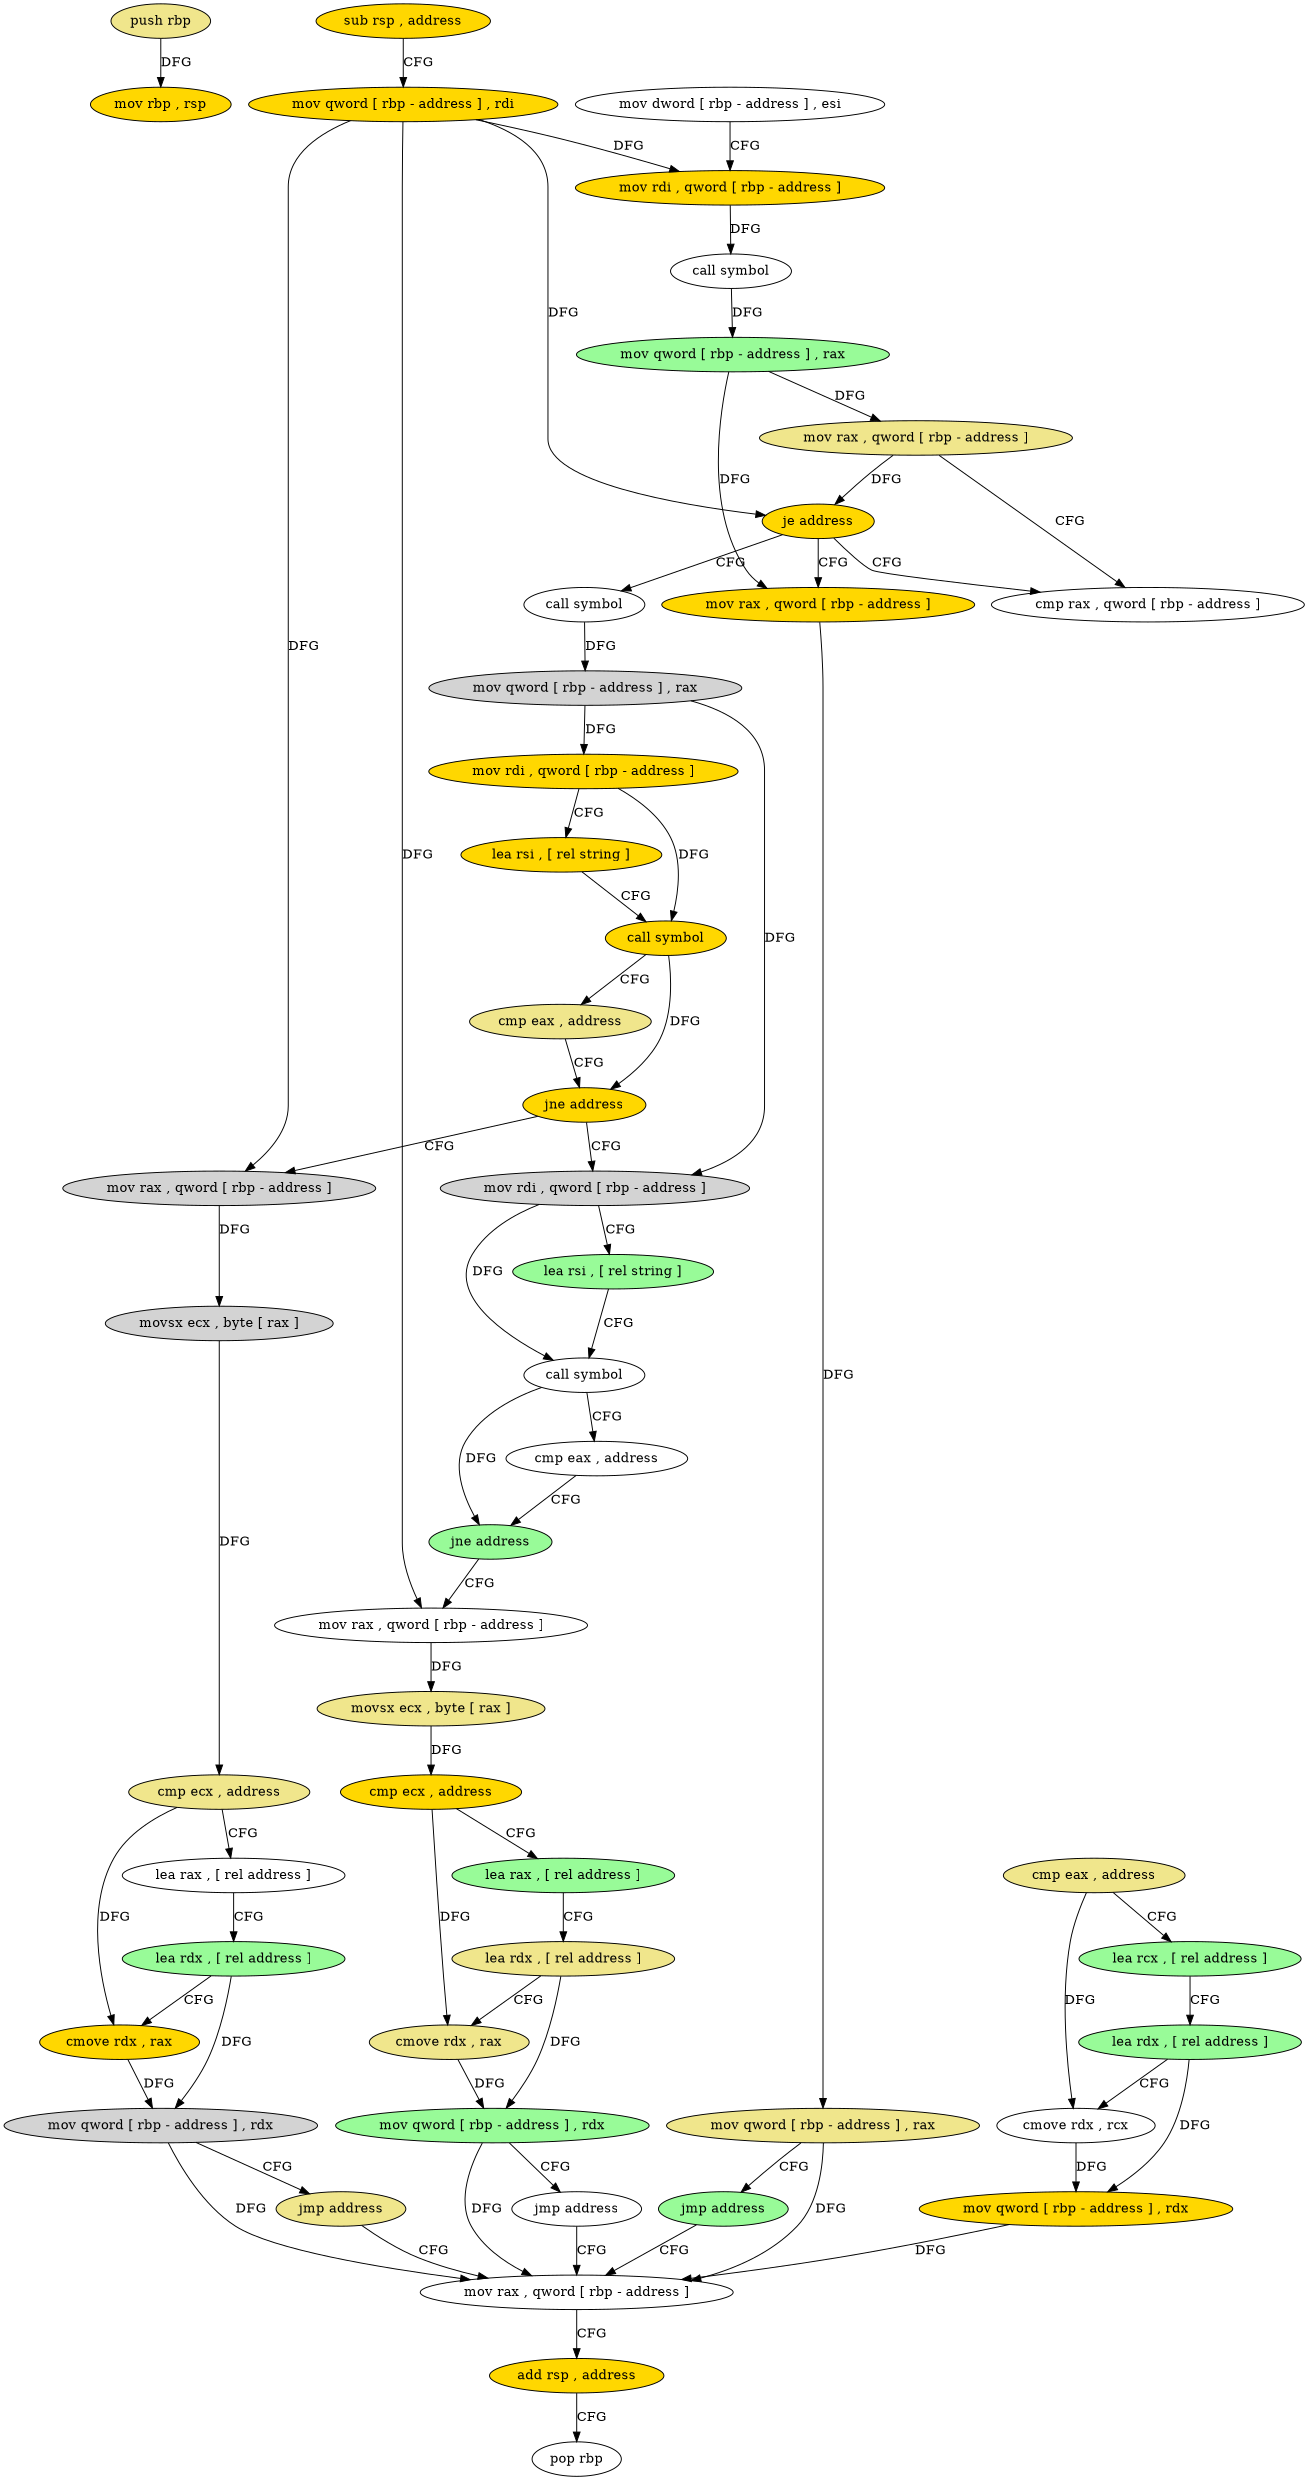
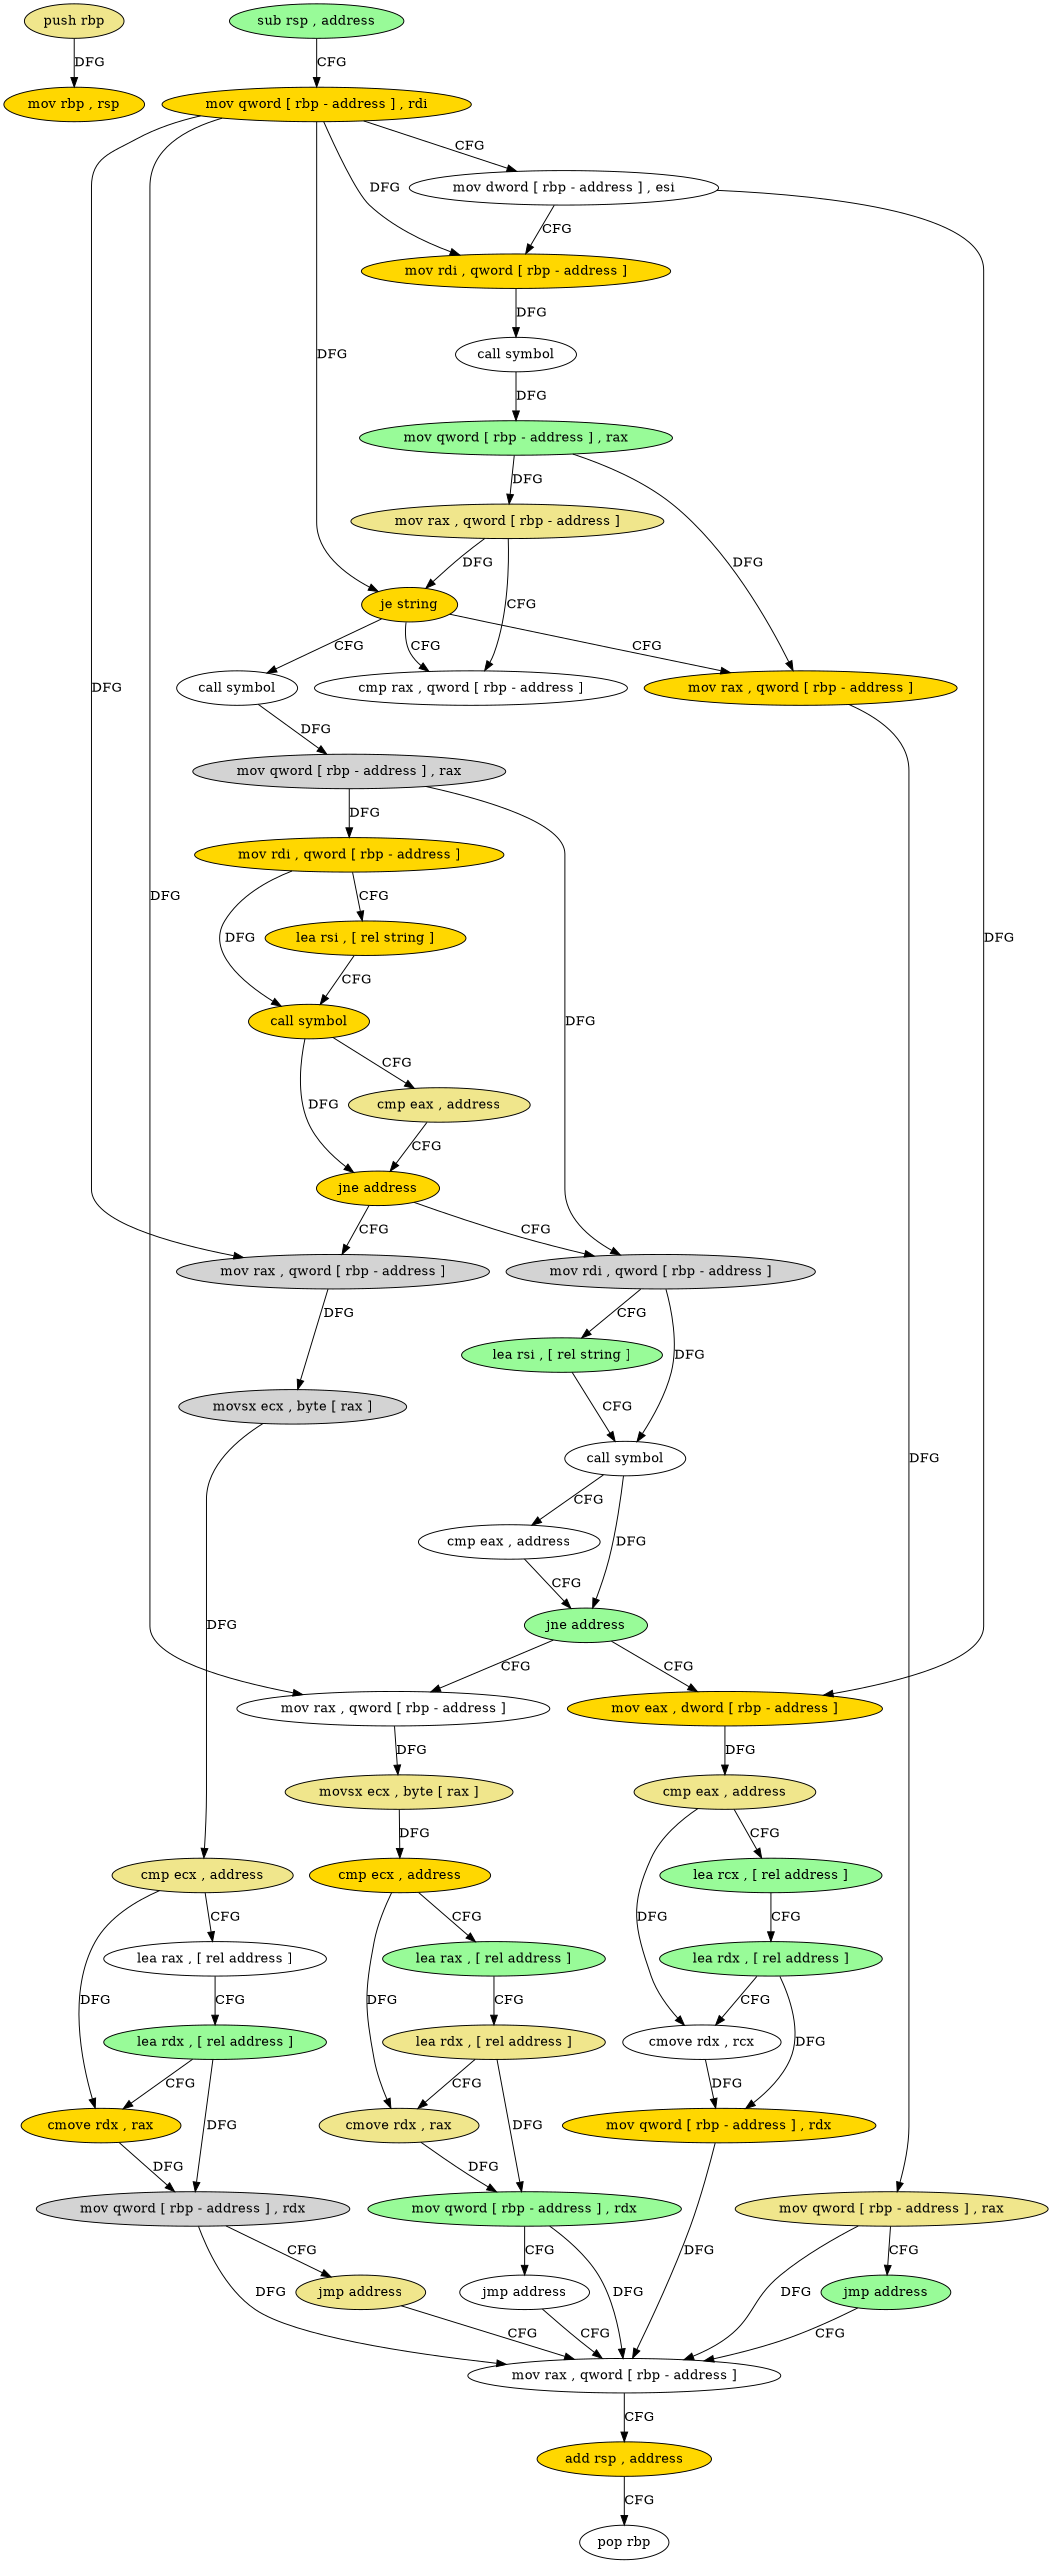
(403, 21) -> (317, 21)
none -> (436, 145)
(818, 521) -> (410, 605)
none -> (725, 1709)
